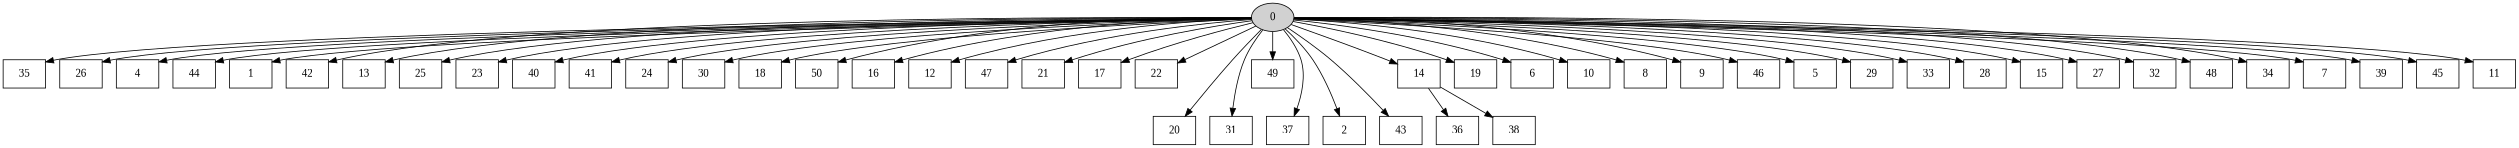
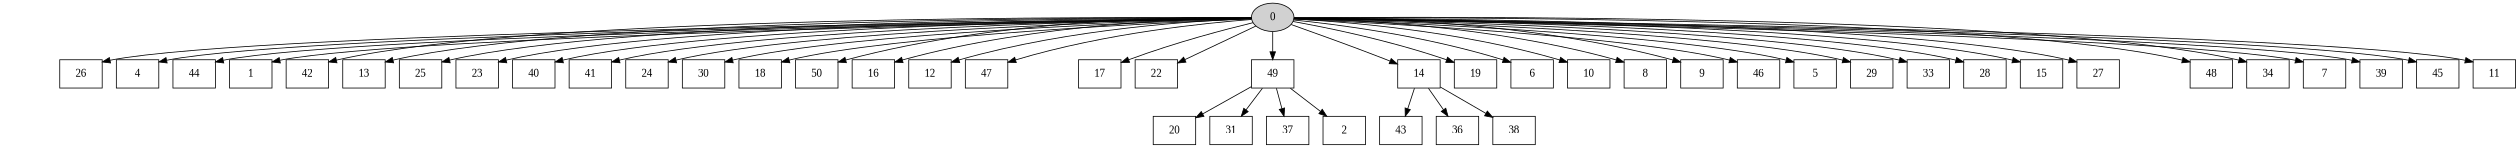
(1316, 65) -> (1305, 100)
(1338, 66) -> (1411, 98)
(1242, 67) -> (1254, 99)
(1303, 67) -> (1279, 98)
(1225, 69) -> (1227, 100)
(24, 74) -> none
(1043, 74) -> none
(2155, 74) -> none
